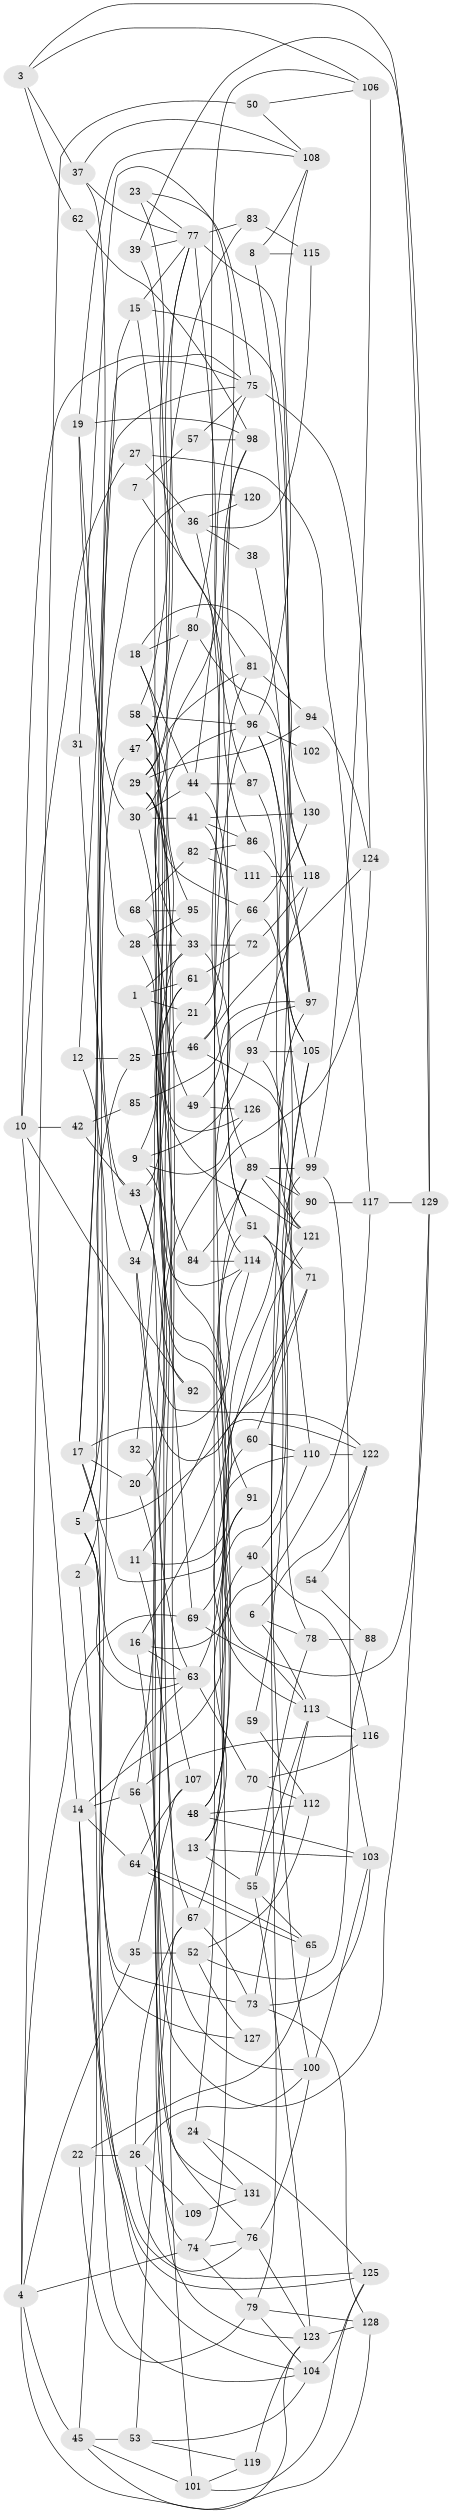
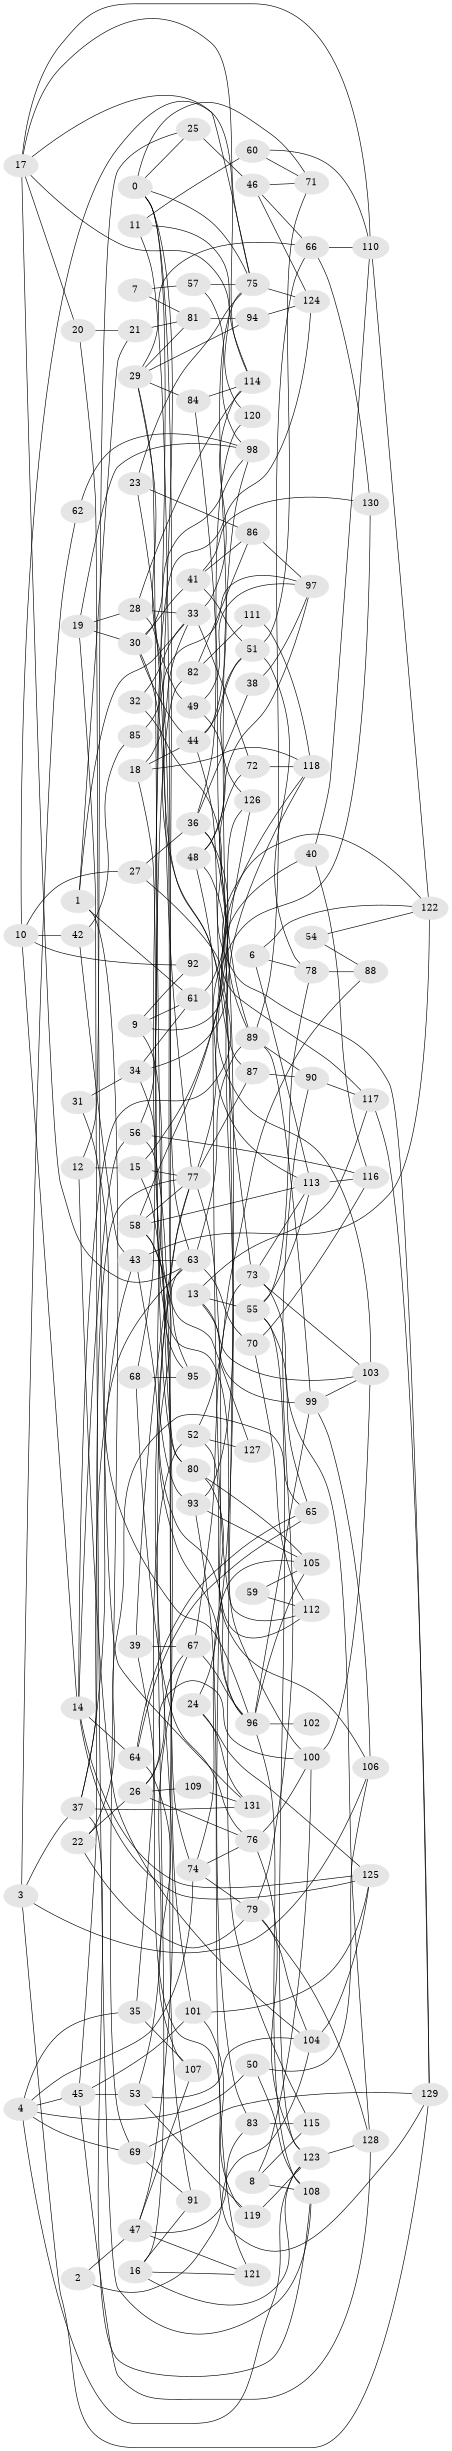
(275, 1194) -> (278, 700)
(78, 1523) -> (135, 187)
none -> (147, 1810)
